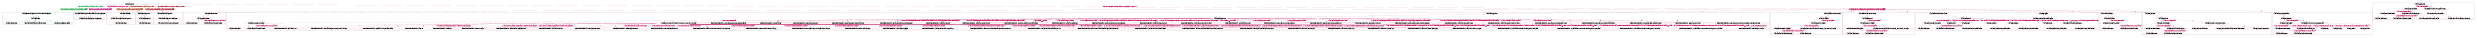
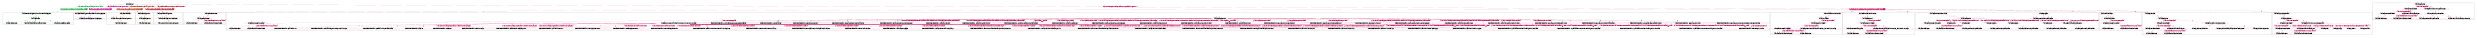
(130, 4) -> (130, 4)
(1492, 14) -> none
